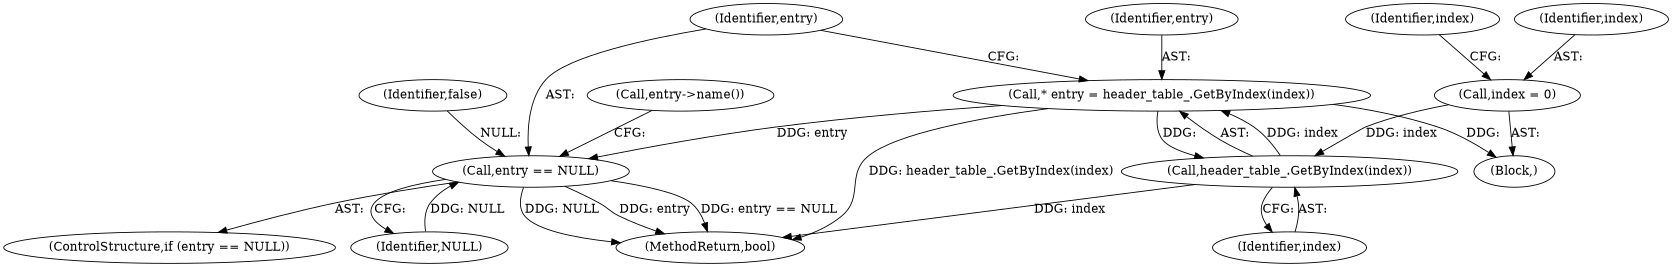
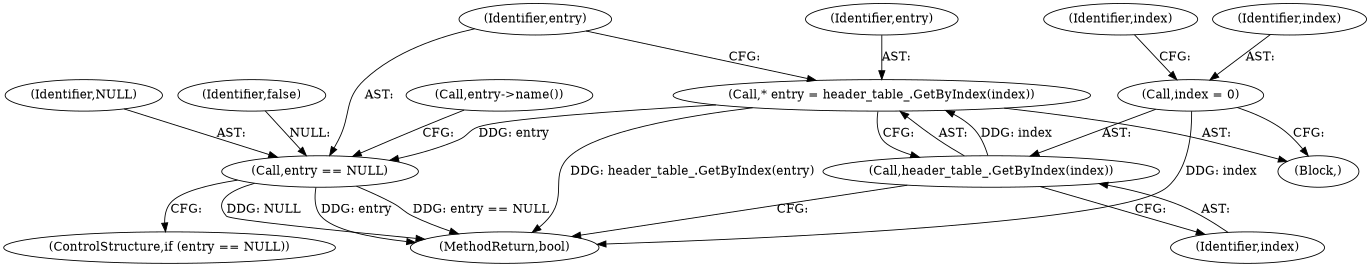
(1182, 133) -> (901, 133)
(1402, 133) -> (1119, 133)
(1485, 133) -> (1219, 133)
(1528, 133) -> (1311, 133)
(991, 172) -> (693, 172)
(376, 201) -> none
(352, 210) -> (188, 210)
(467, 210) -> (233, 133)
(1070, 210) -> (795, 210)
none -> (930, 227)
